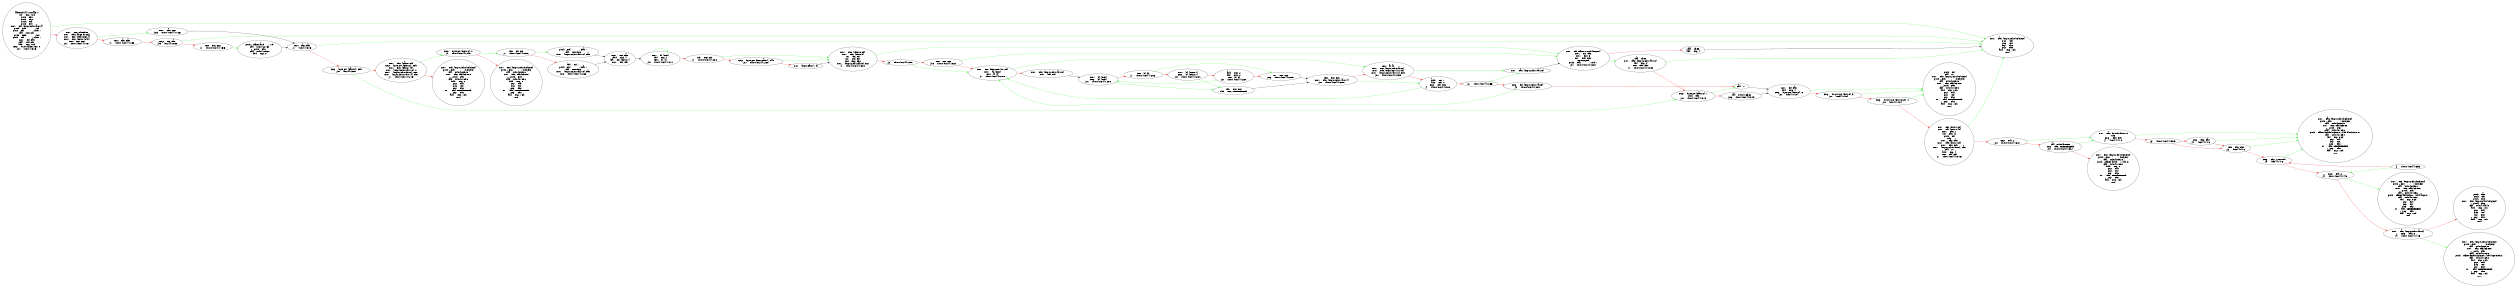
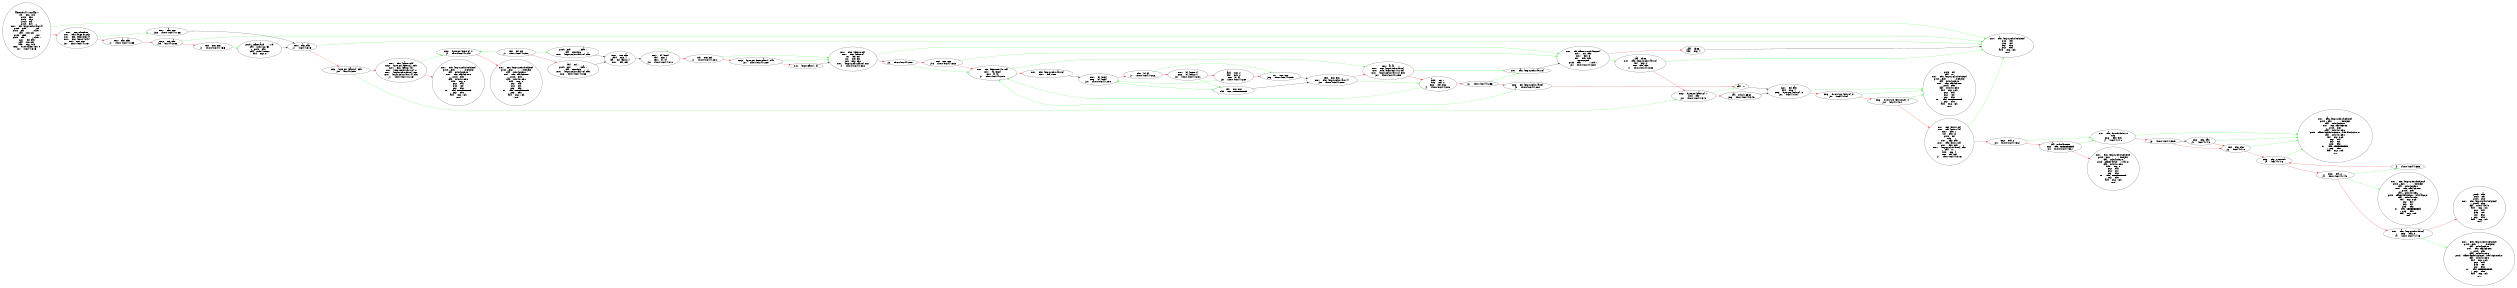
(488, 53) -> (489, 51)
(1048, 73) -> (1048, 73)
(1143, 75) -> (1143, 75)
(2183, 141) -> (2183, 141)
(2372, 170) -> (2374, 172)
